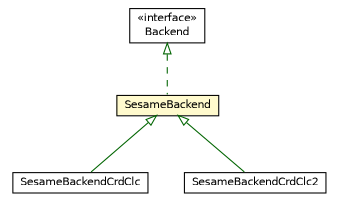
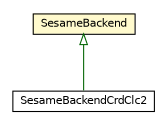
(167, 26) -> none
(80, 182) -> none
